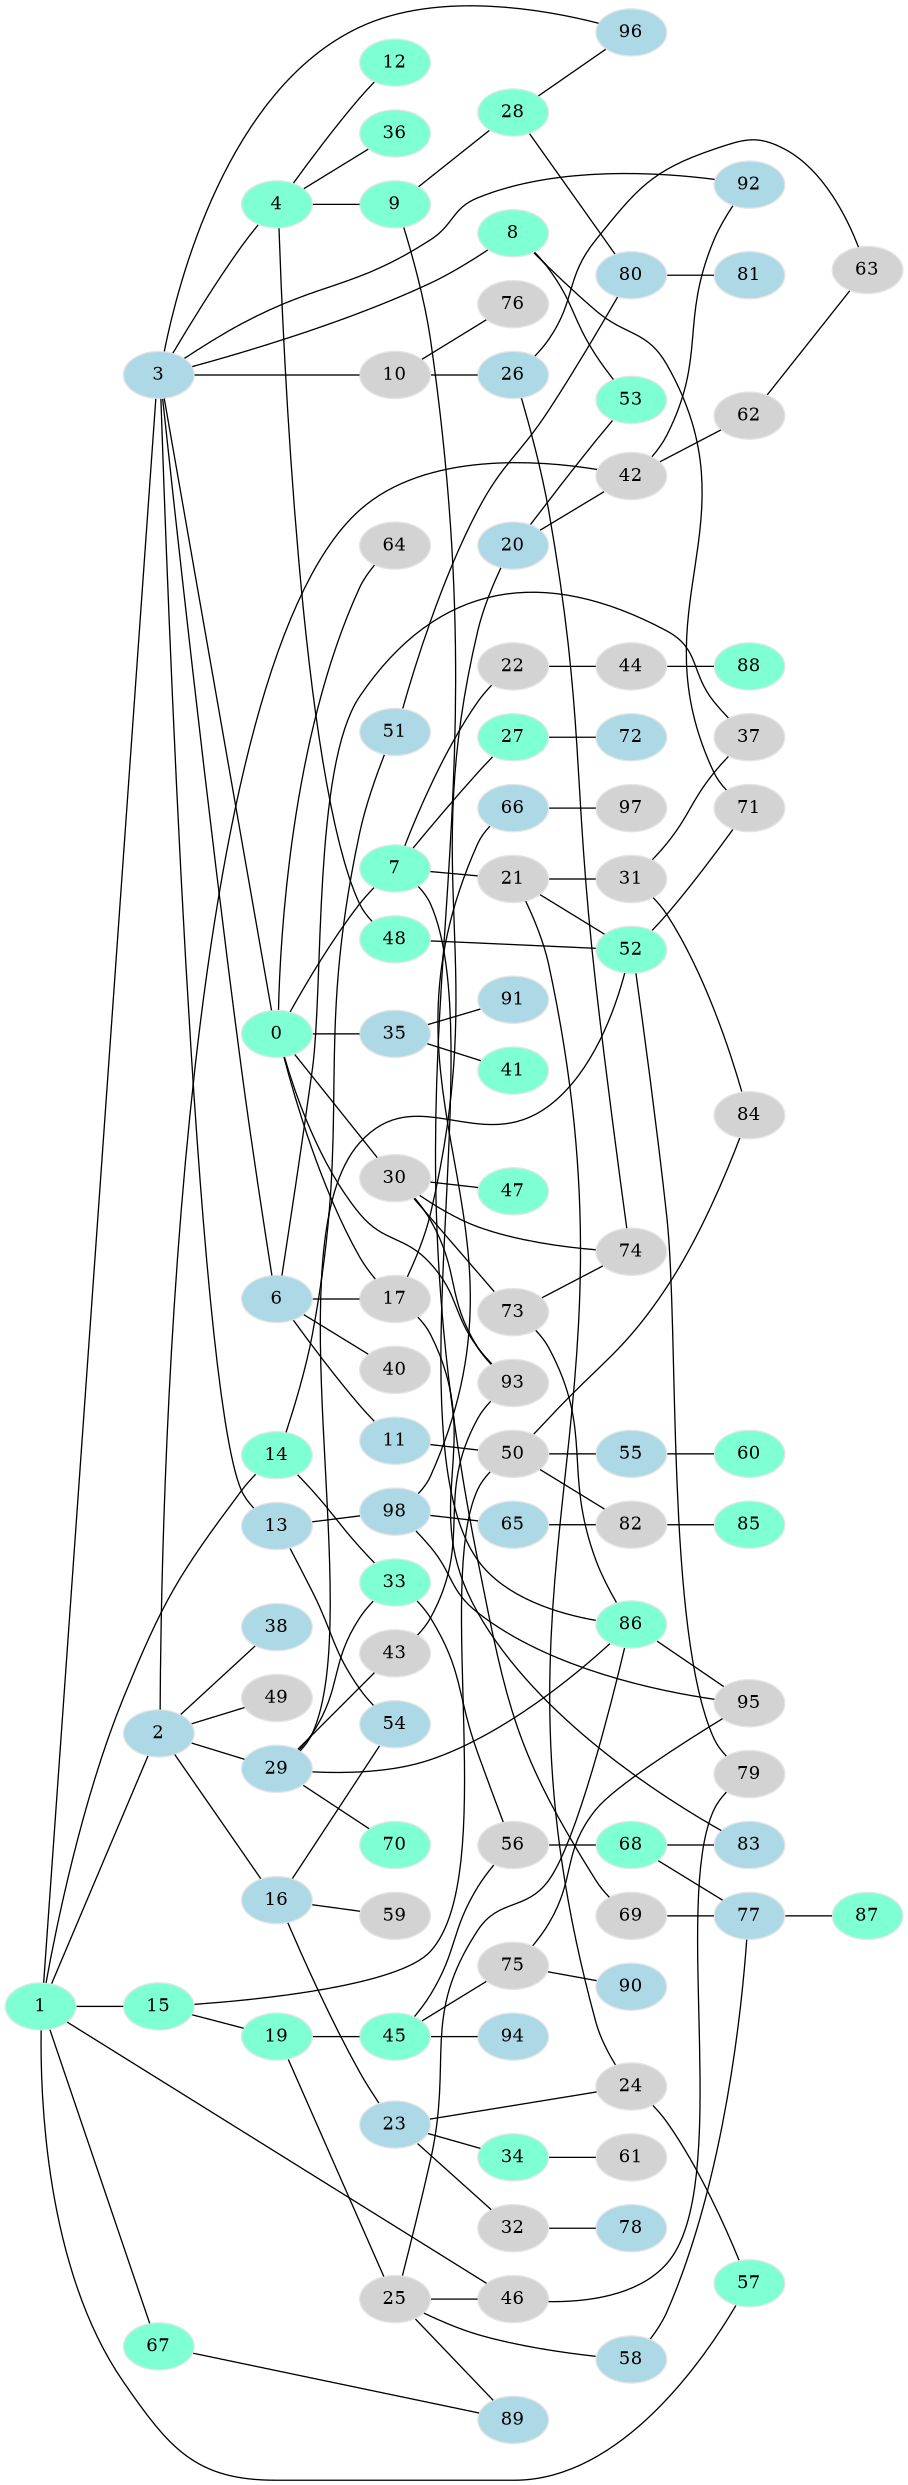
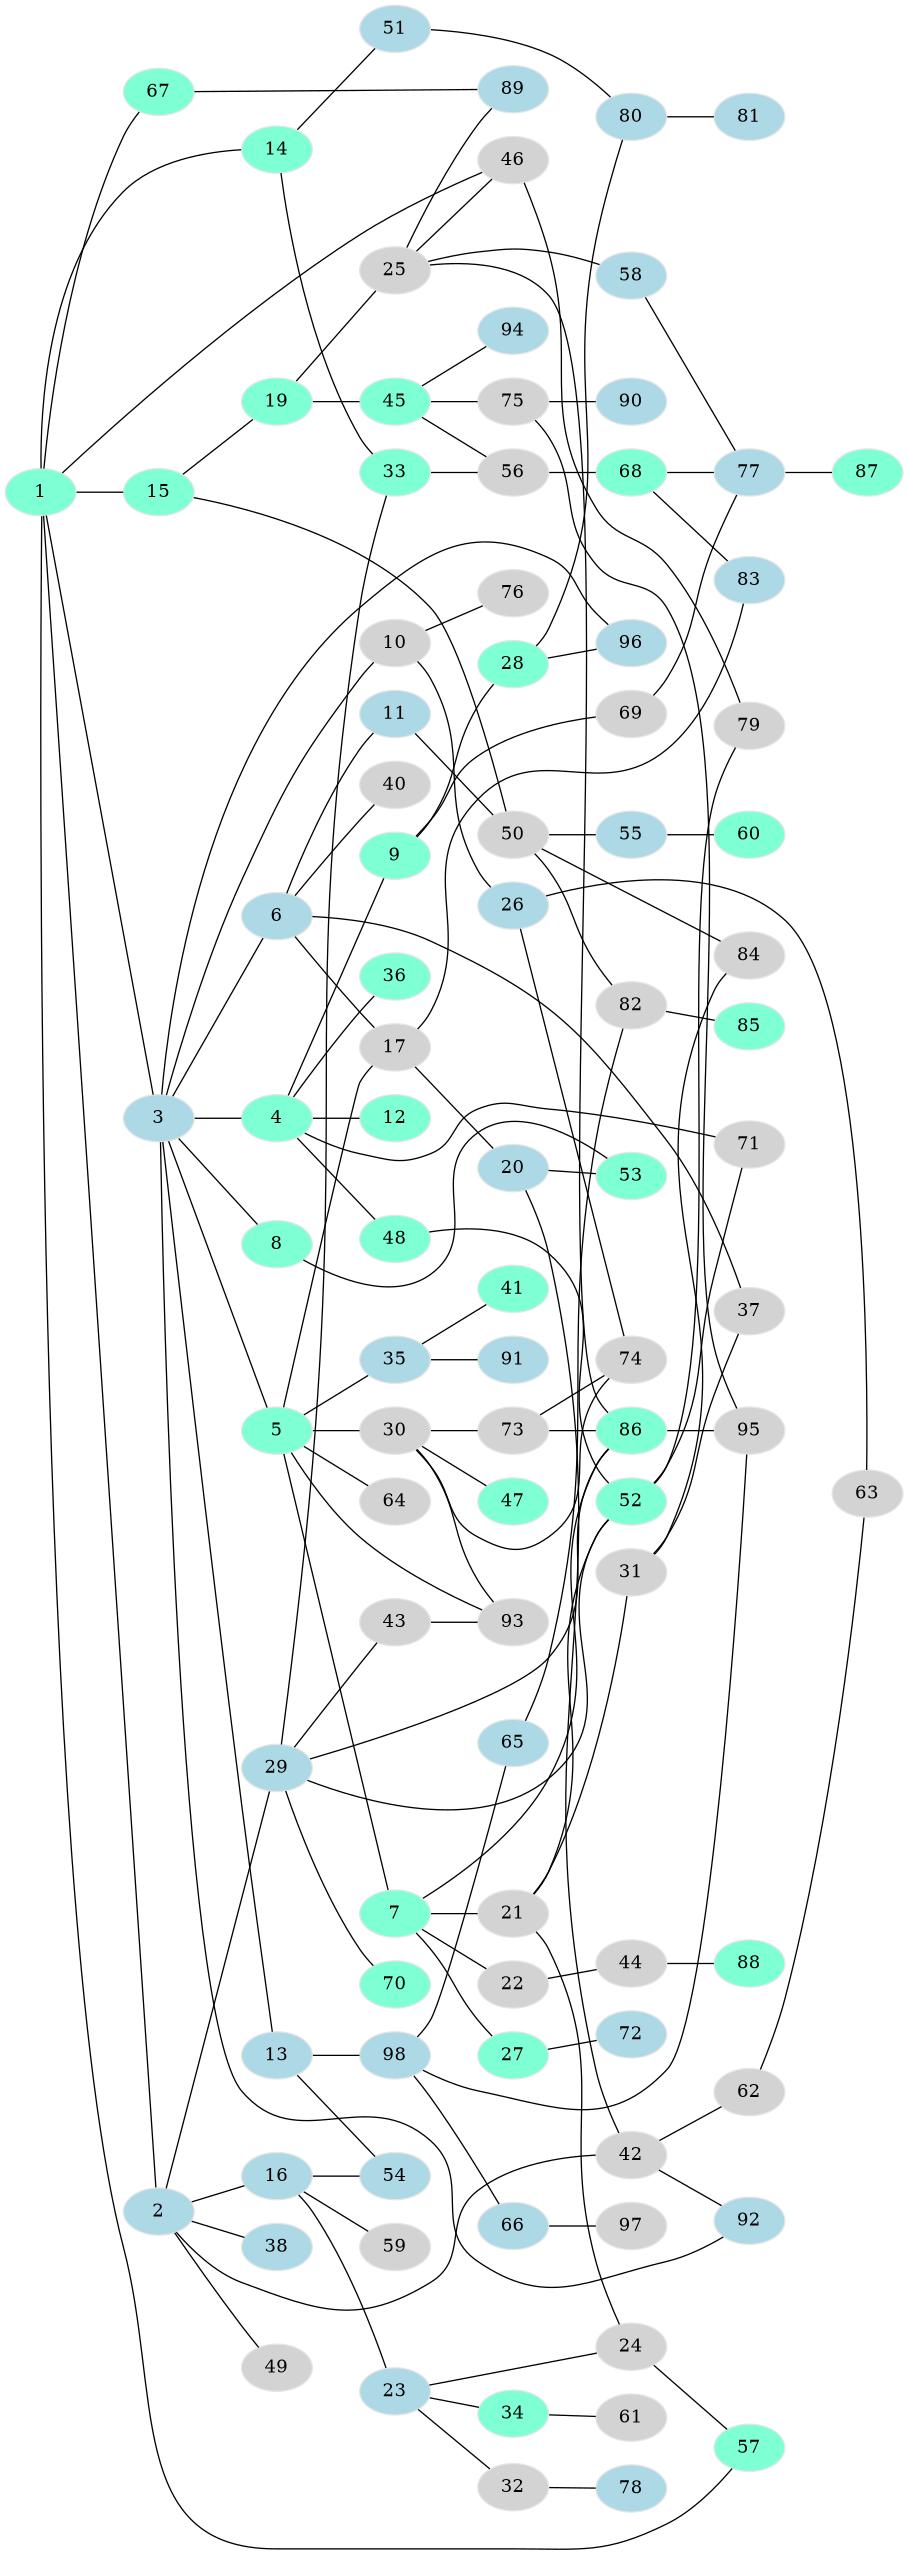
(701, 491) -> (499, 1104)
(277, 1034) -> (277, 1431)
